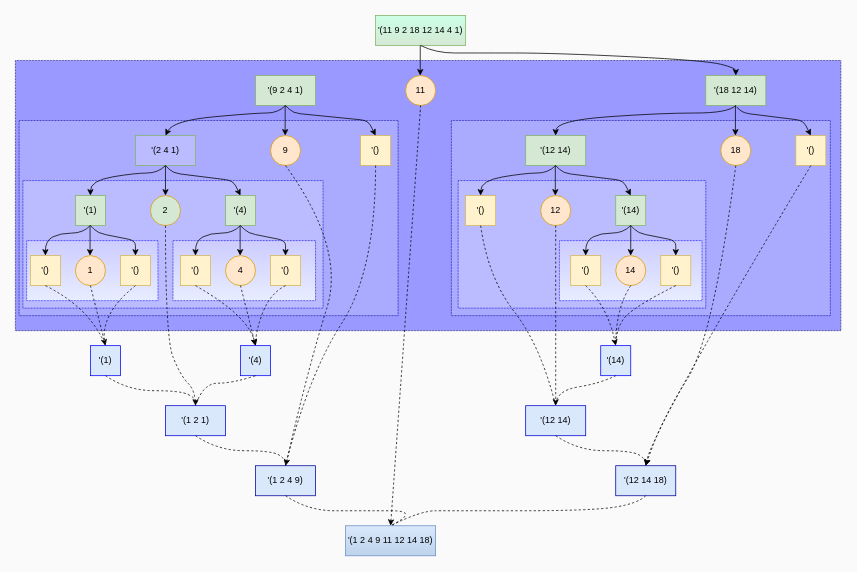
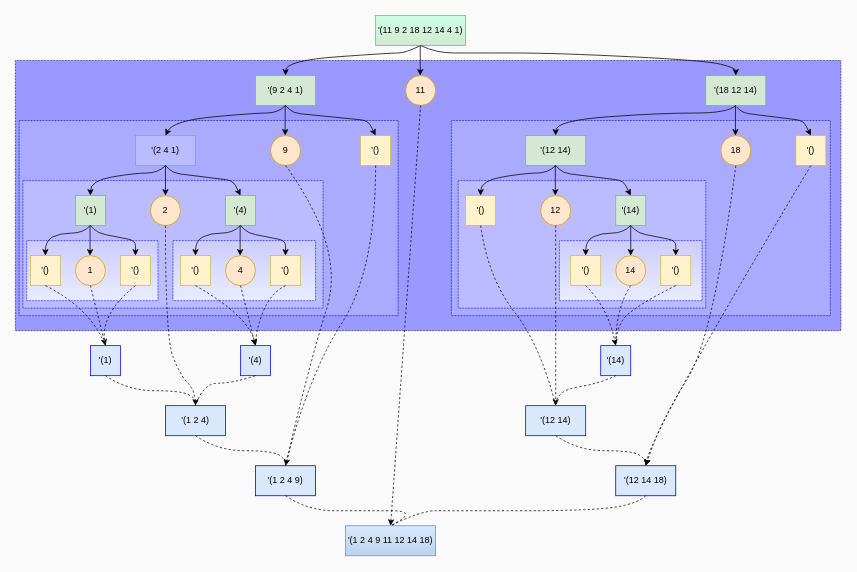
none -> (349, 56)
(165, 210) -> (165, 210)
(195, 420) -> (195, 420)
